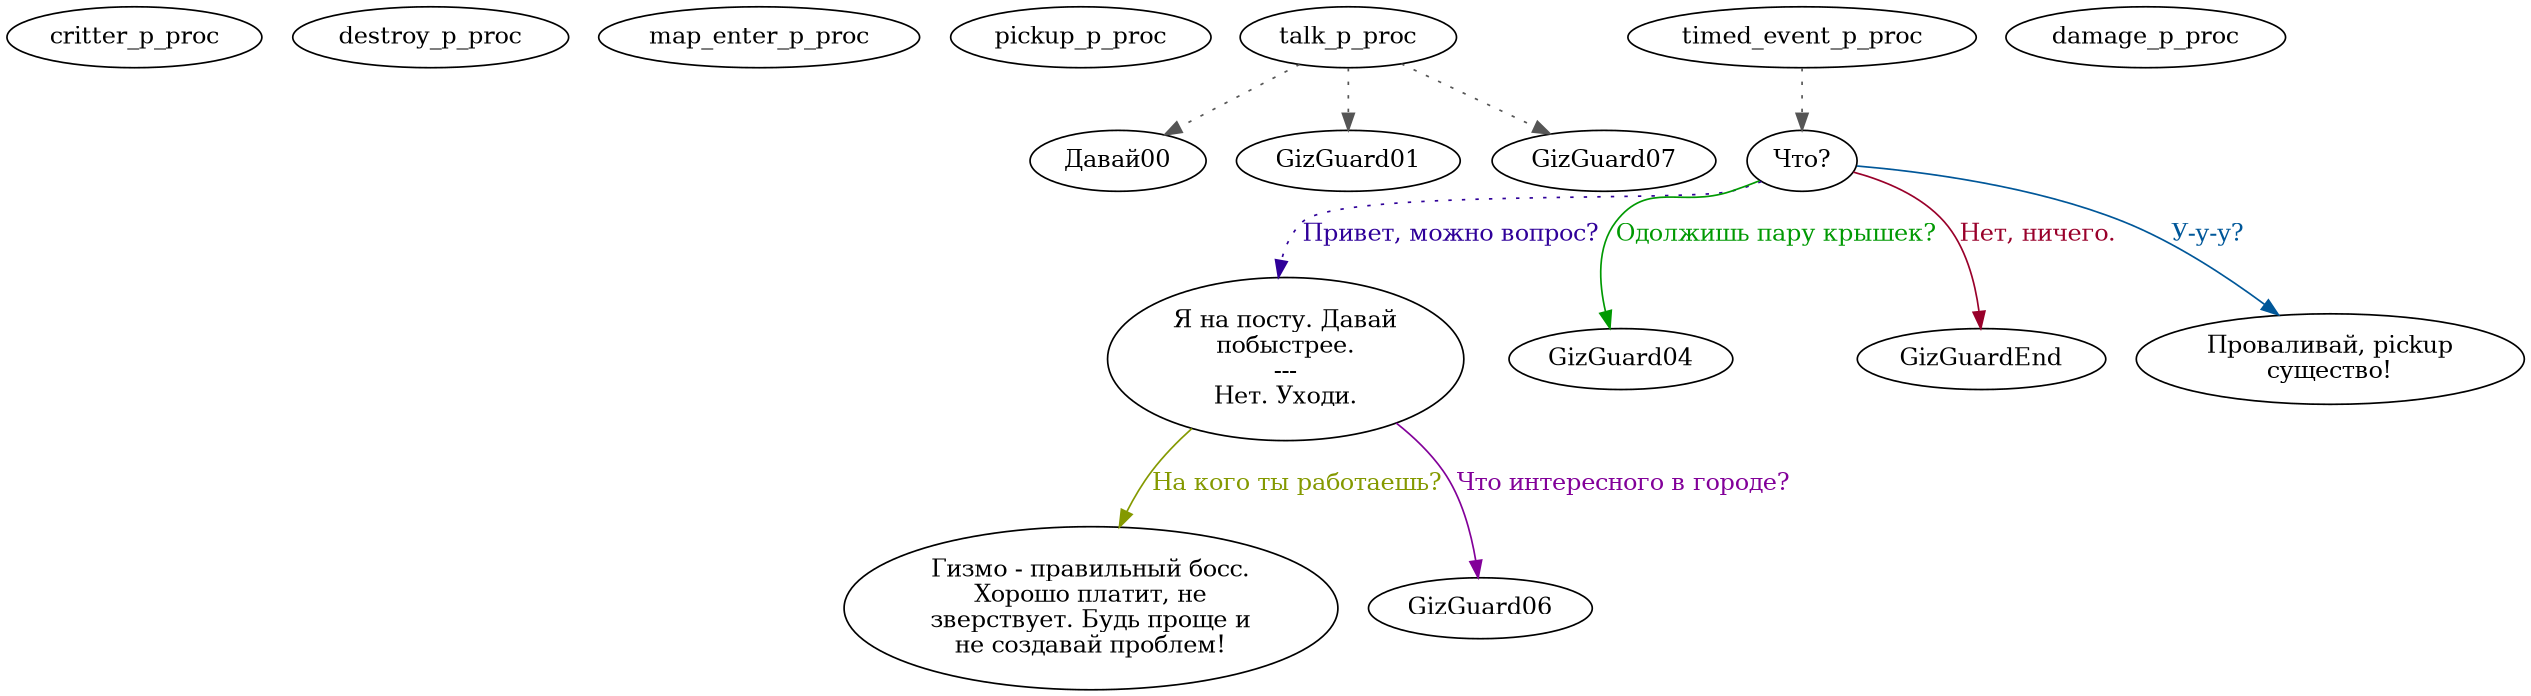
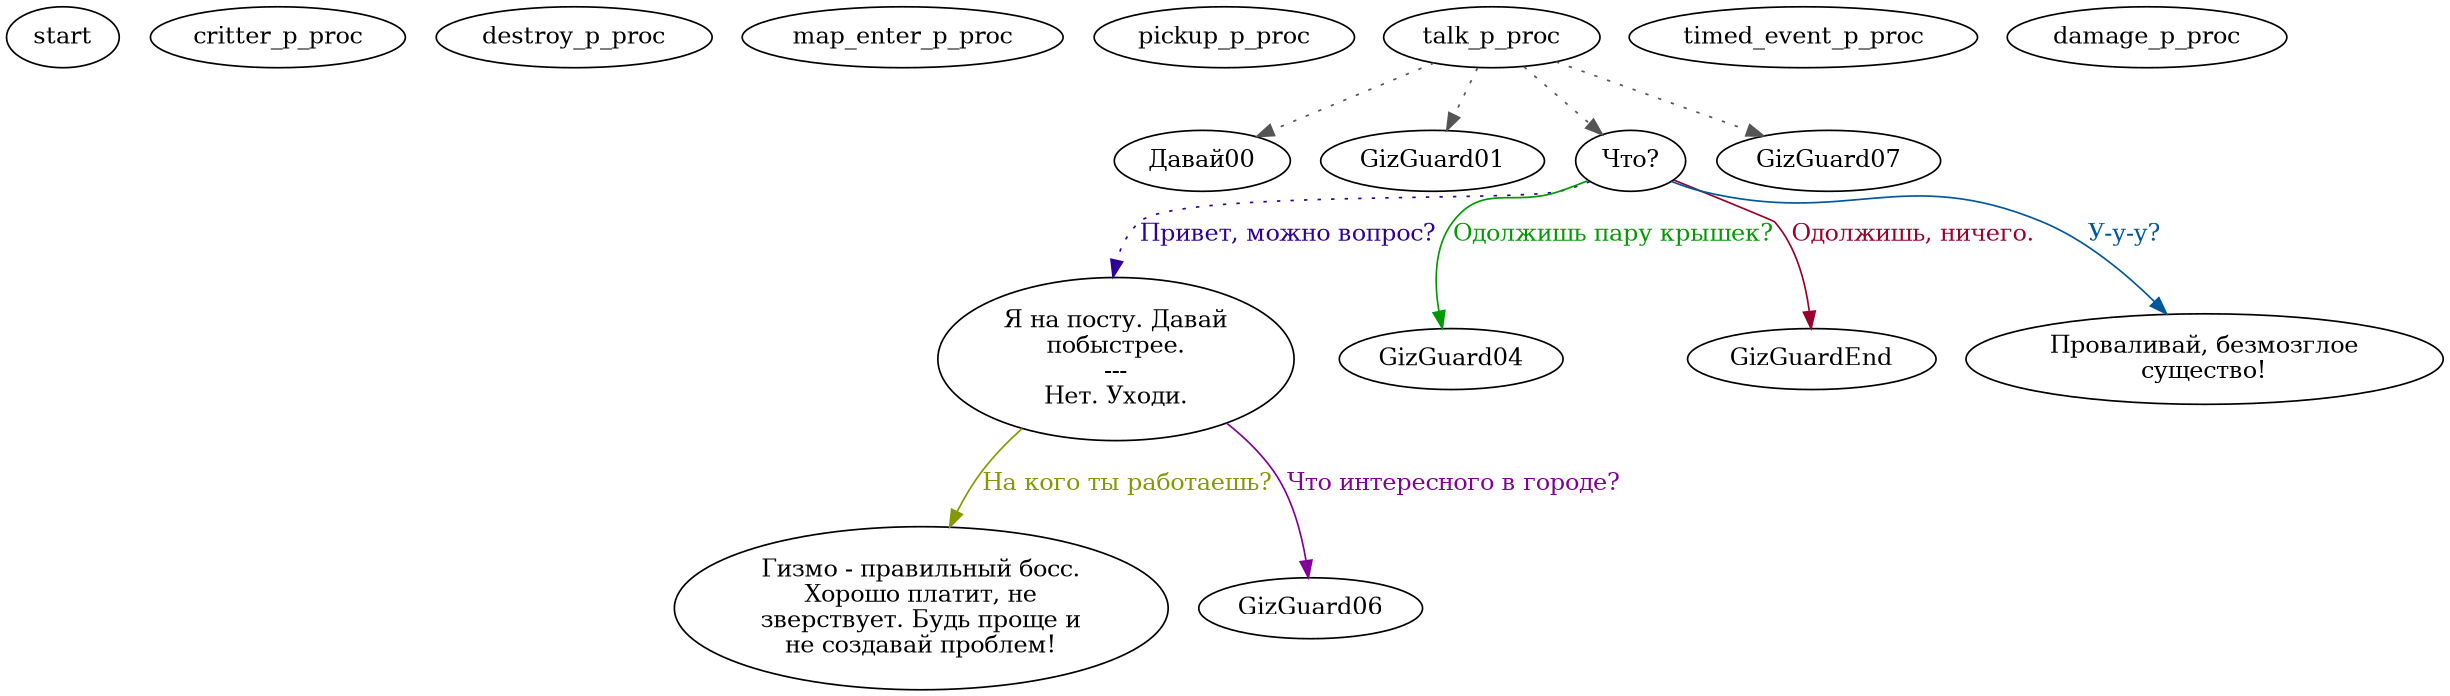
none -> (63, 37)
(1802, 91) -> (1557, 95)
(2038, 234) -> (1913, 234)
(2330, 359) -> (2205, 359)
